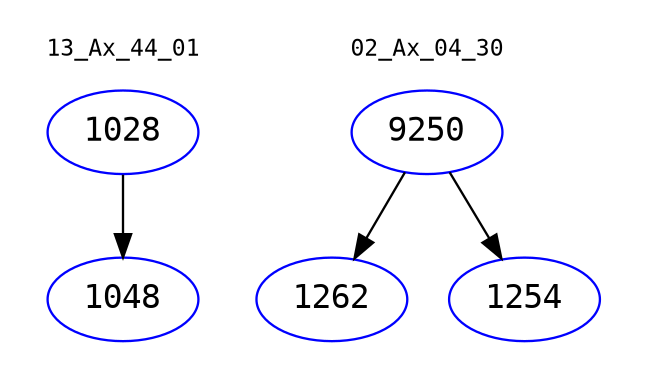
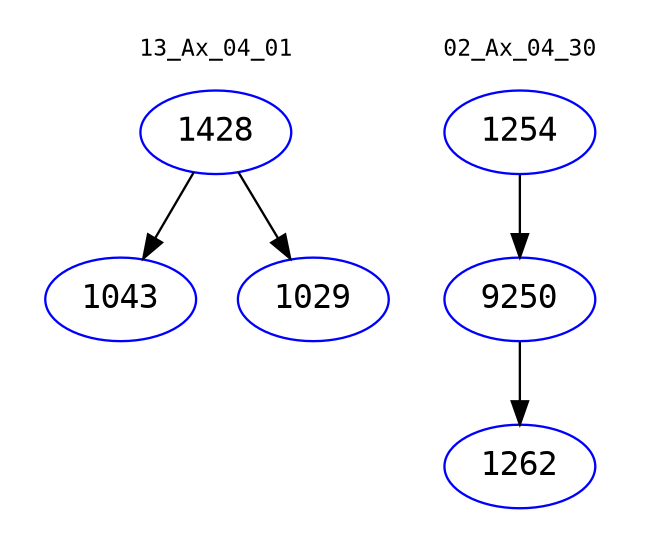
(124, 50) -> (217, 50)
(123, 132) -> (216, 132)
(469, 205) -> (520, 204)
(123, 299) -> (121, 299)
none -> (313, 299)
